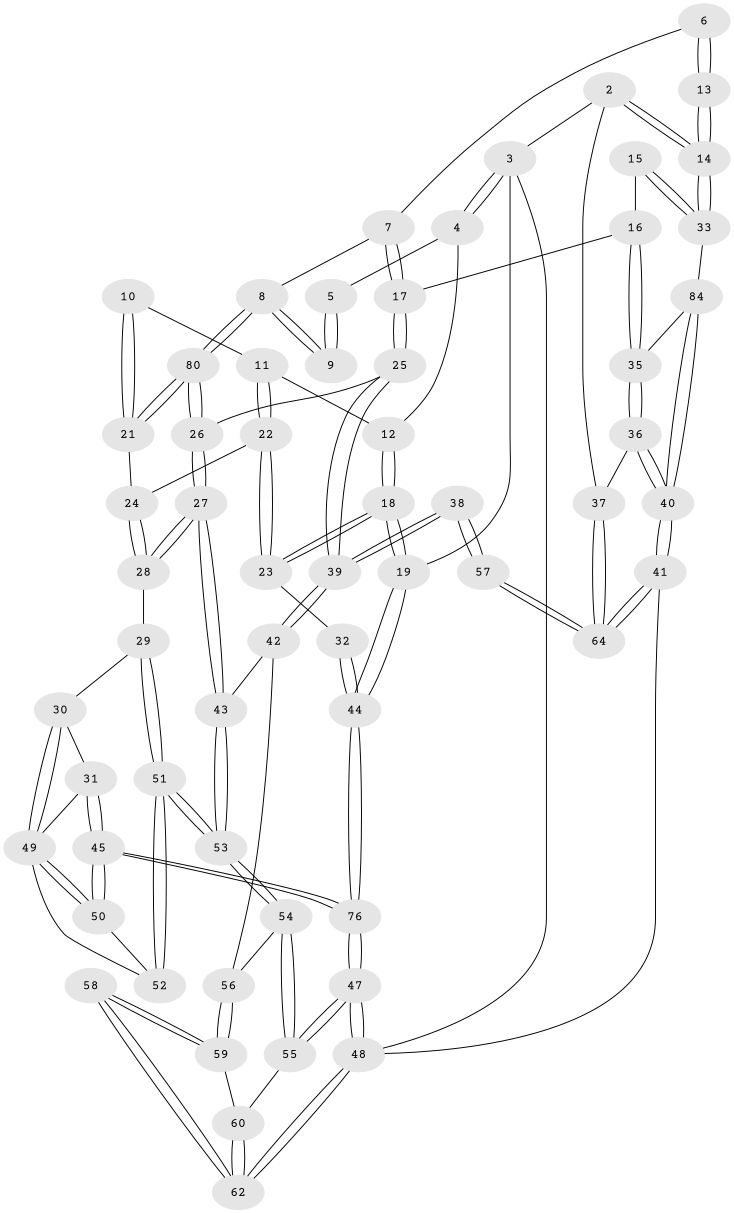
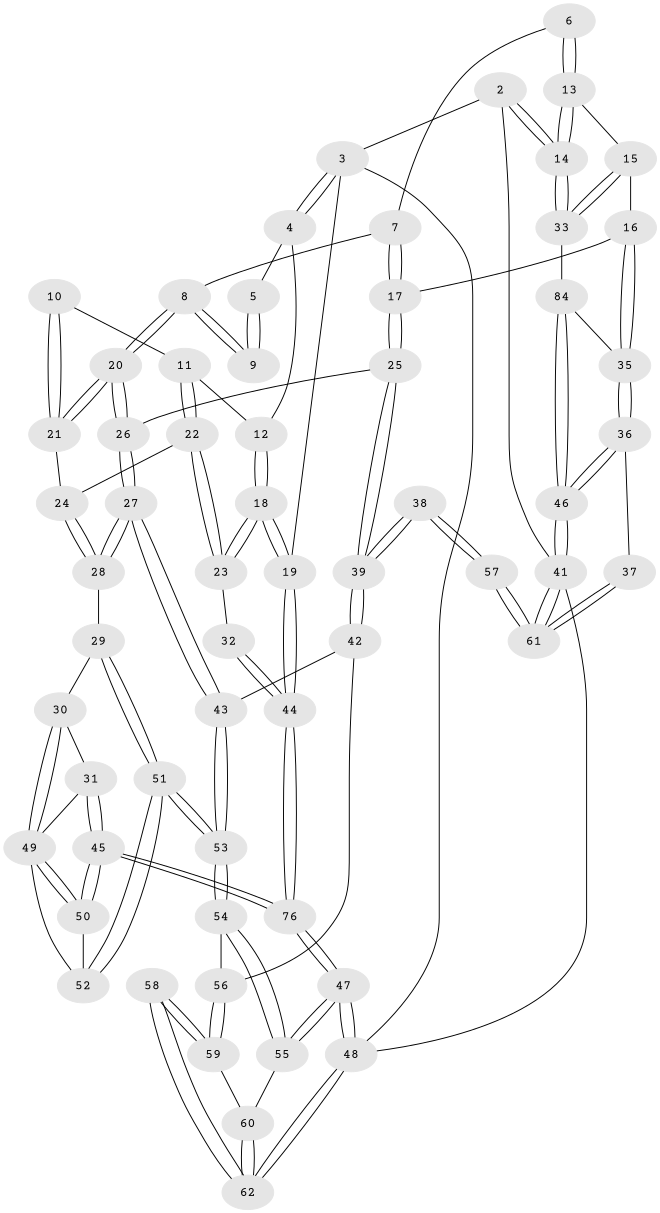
none -> (600, 124)
(583, 296) -> (509, 336)
(193, 366) -> (116, 366)
(668, 503) -> (562, 503)
(599, 641) -> (534, 641)
